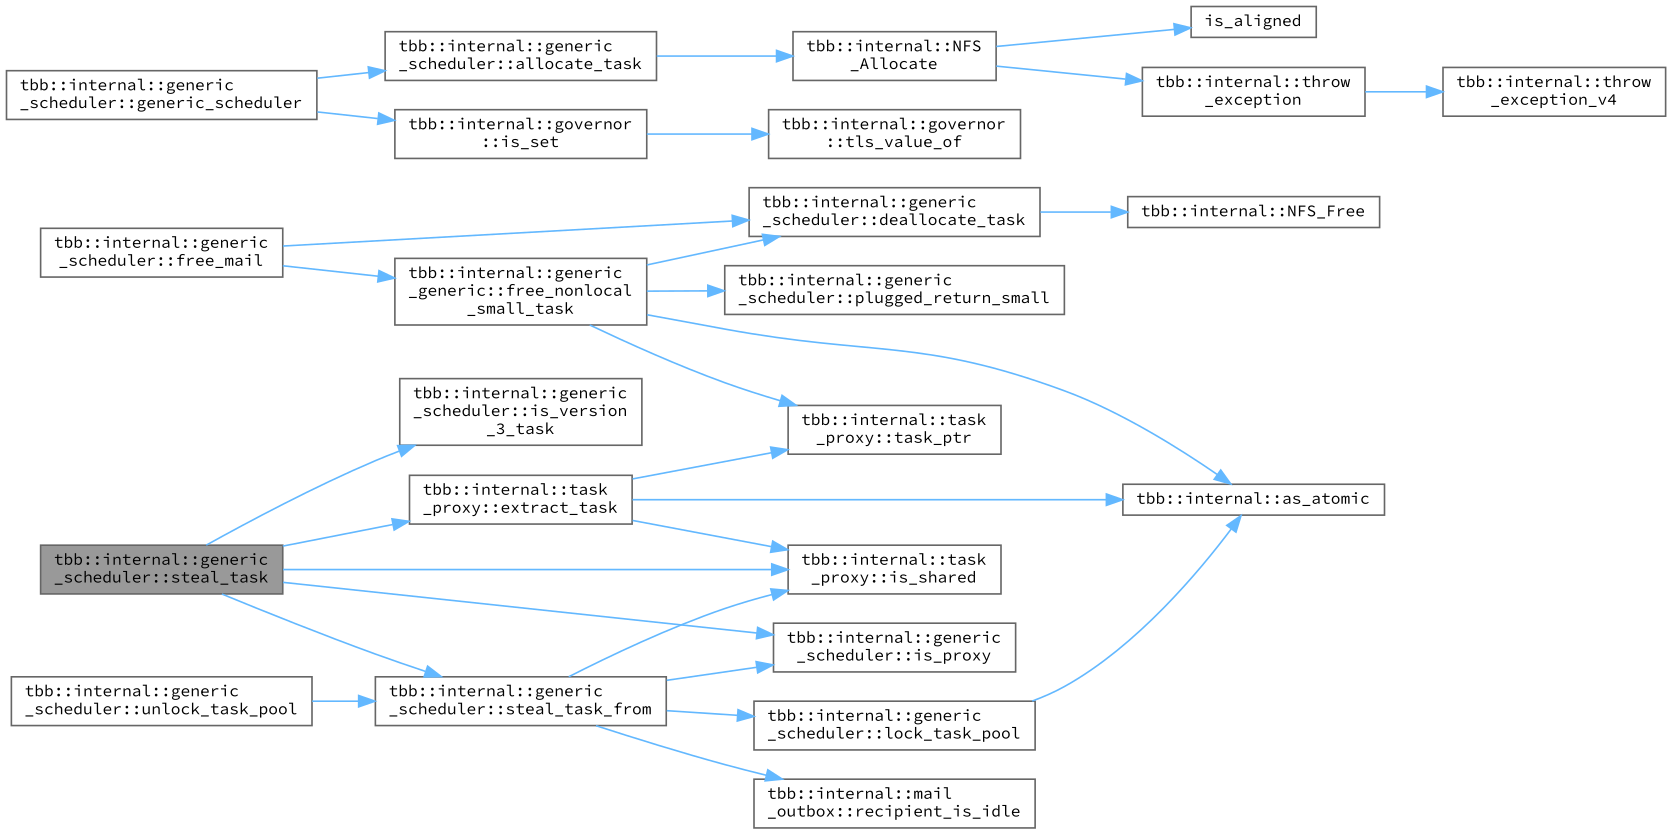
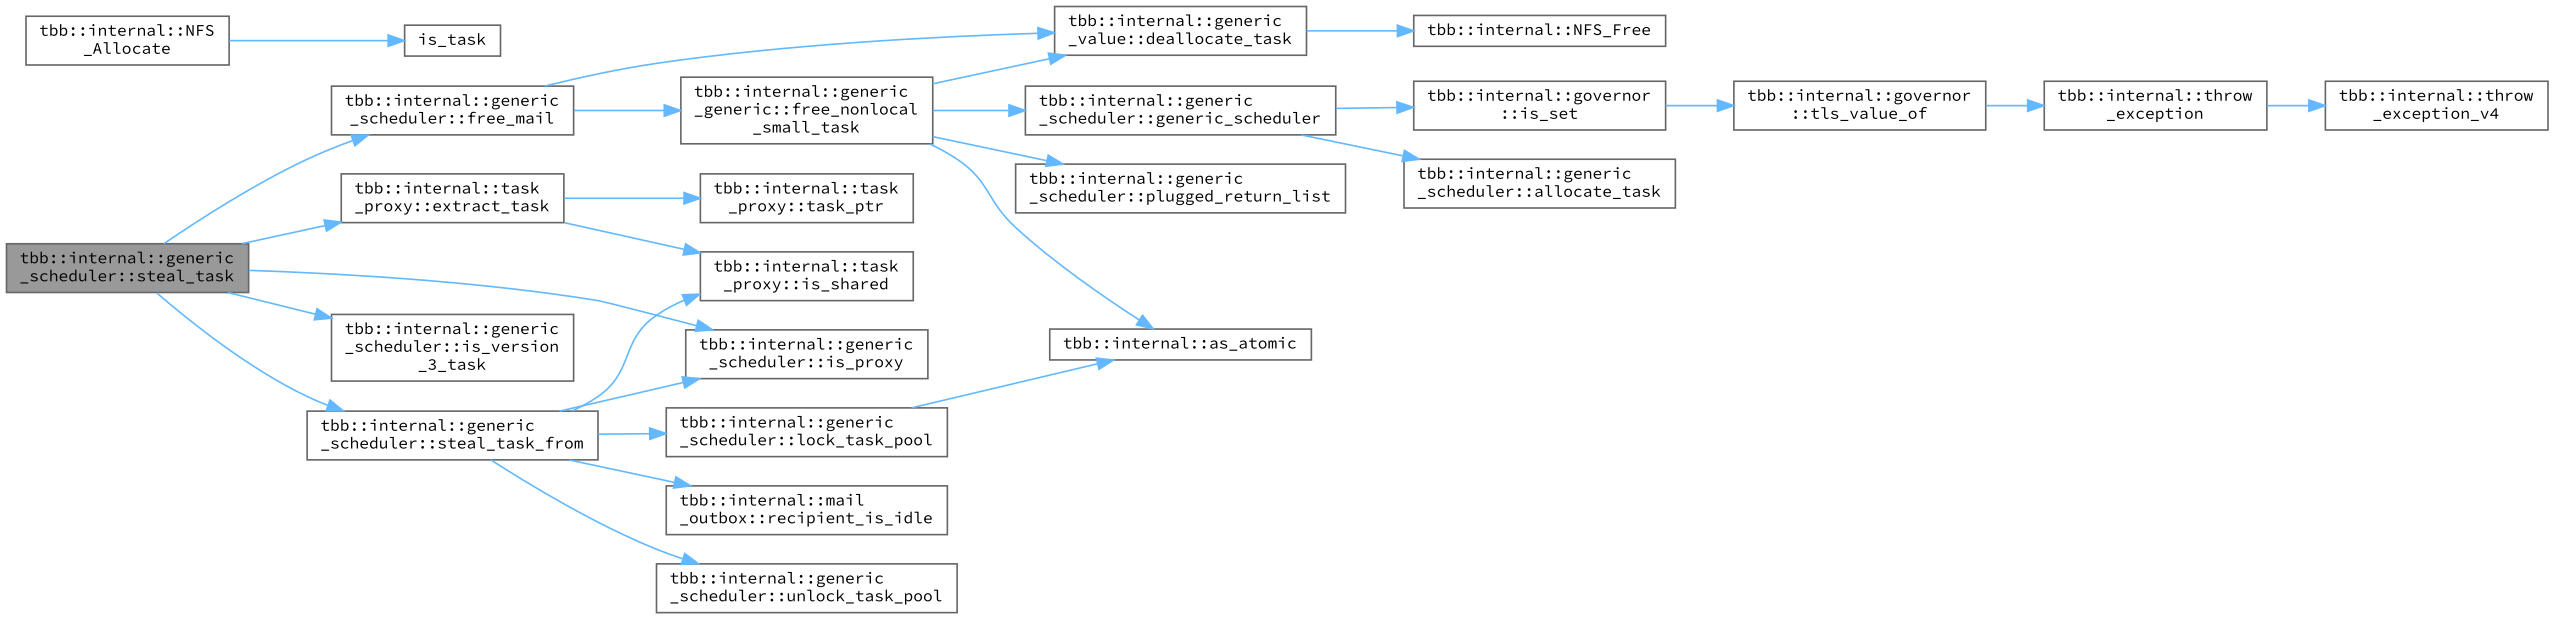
(1254, 22) -> (453, 41)
(716, 56) -> none
(1061, 73) -> (2007, 106)
(895, 212) -> (1181, 31)
(895, 290) -> (1181, 188)
(684, 367) -> (971, 110)
(869, 500) -> none
(527, 570) -> (255, 186)
(335, 701) -> (584, 515)
